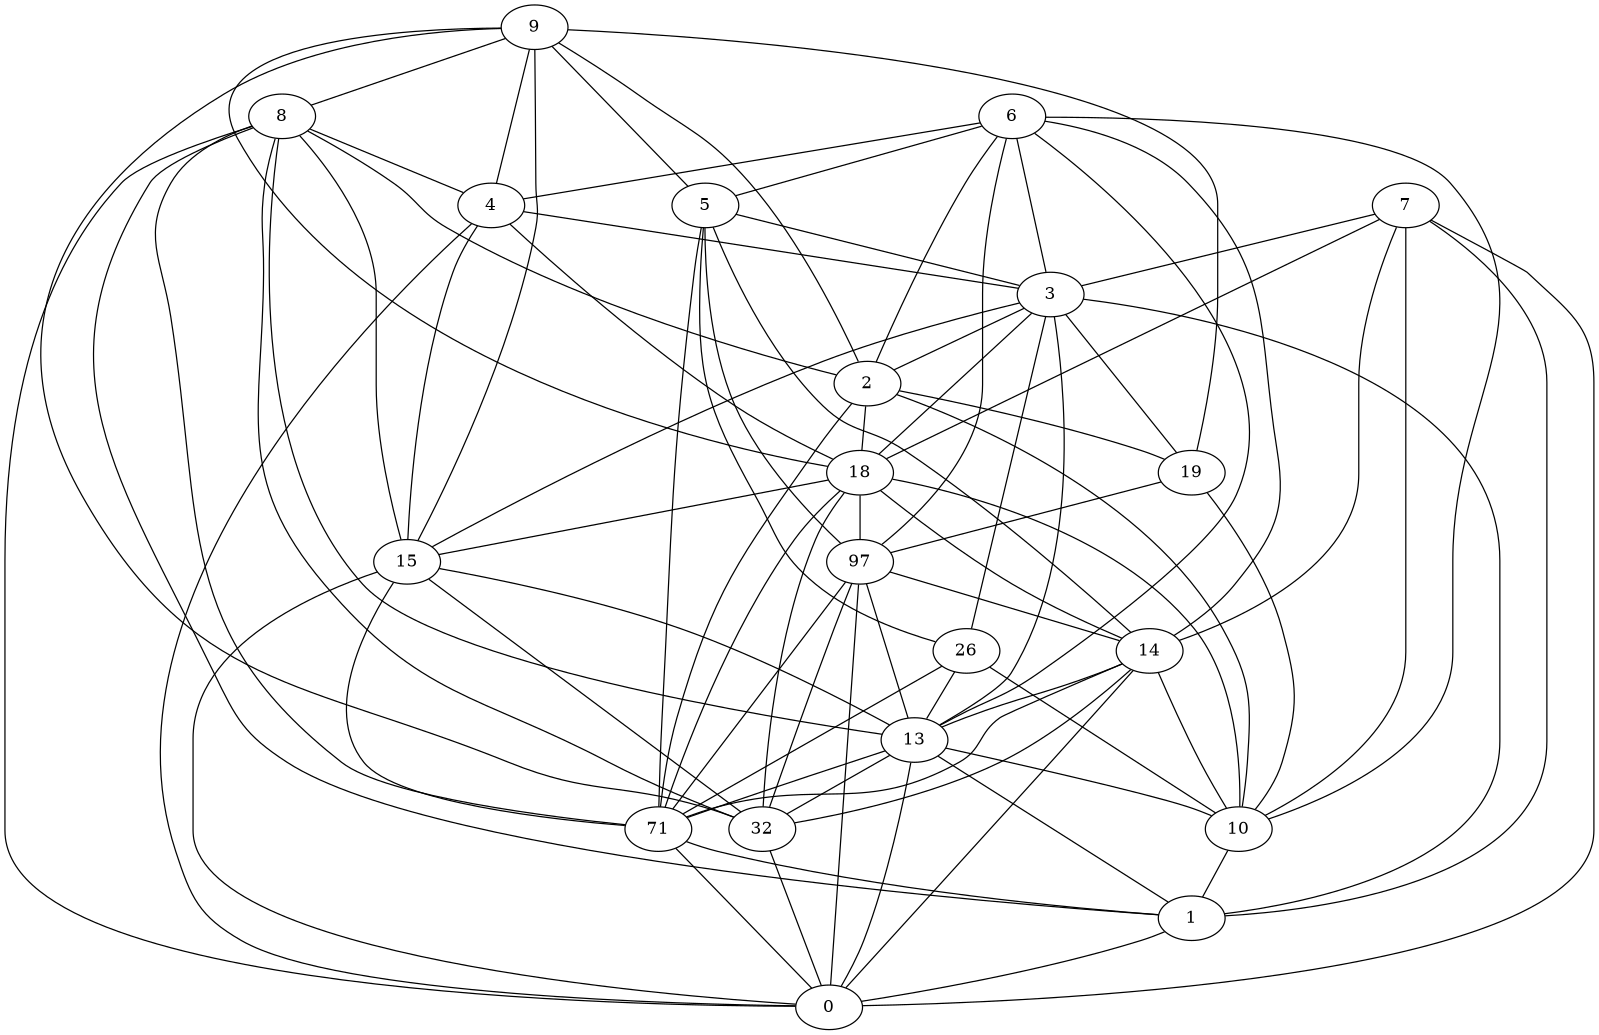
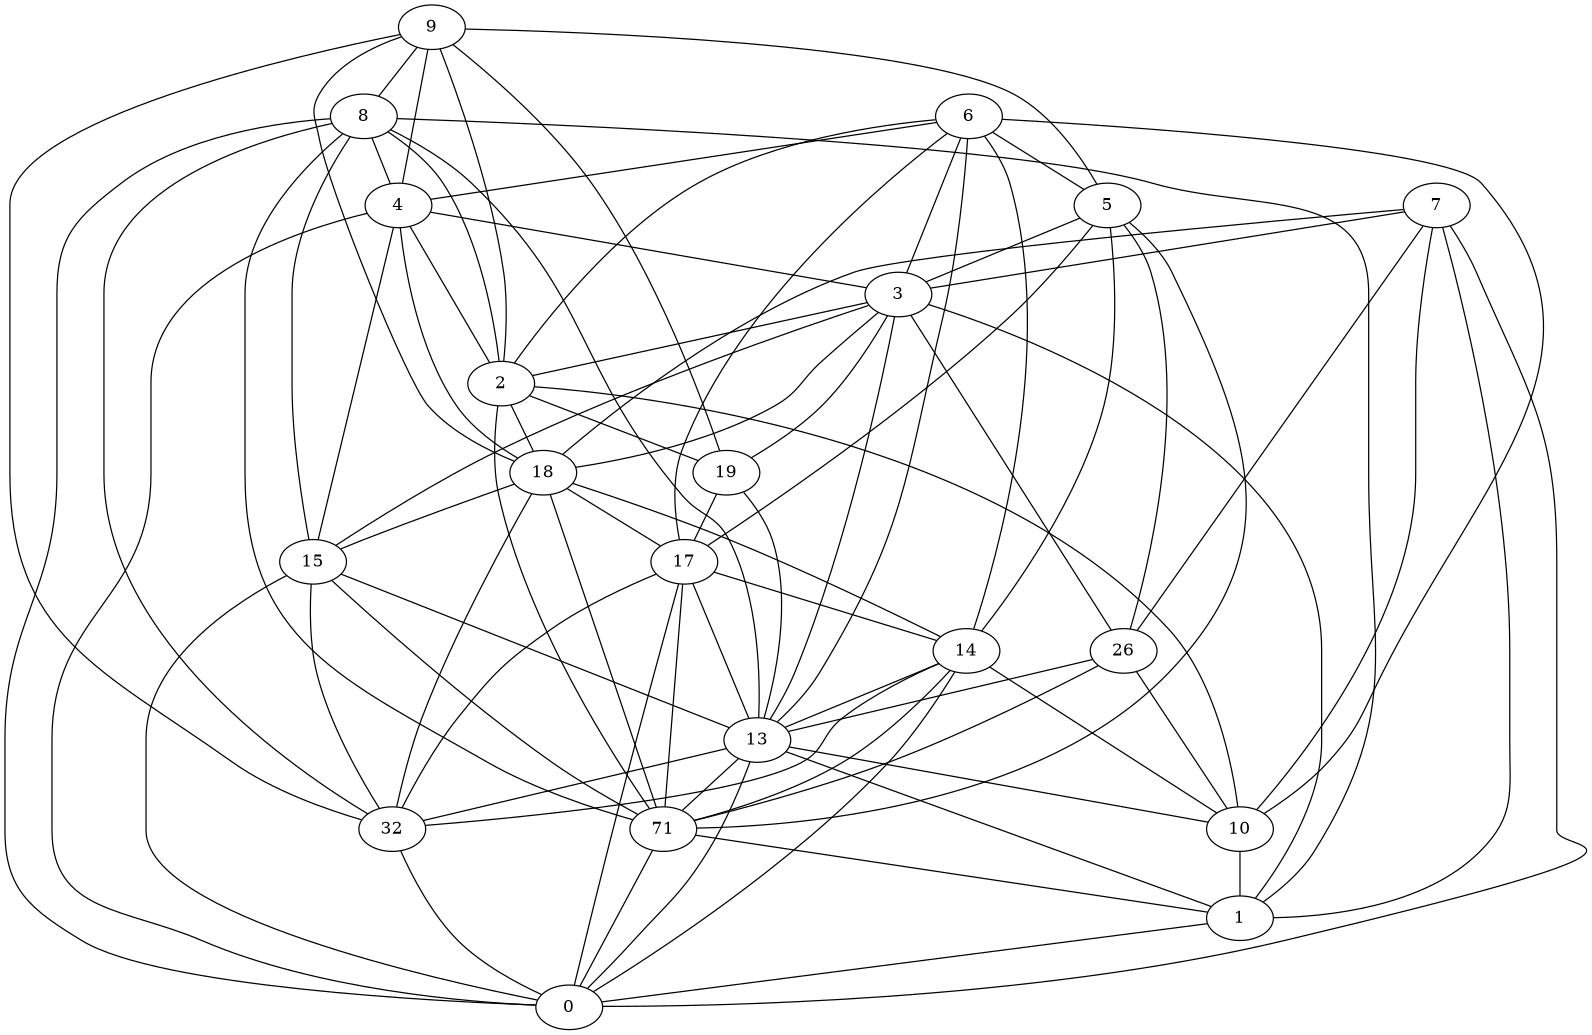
none -> (450, 294)
(517, 304) -> none
(1358, 478) -> (1280, 428)
(860, 562) -> (684, 562)
(1137, 576) -> none
(1286, 646) -> (781, 601)
